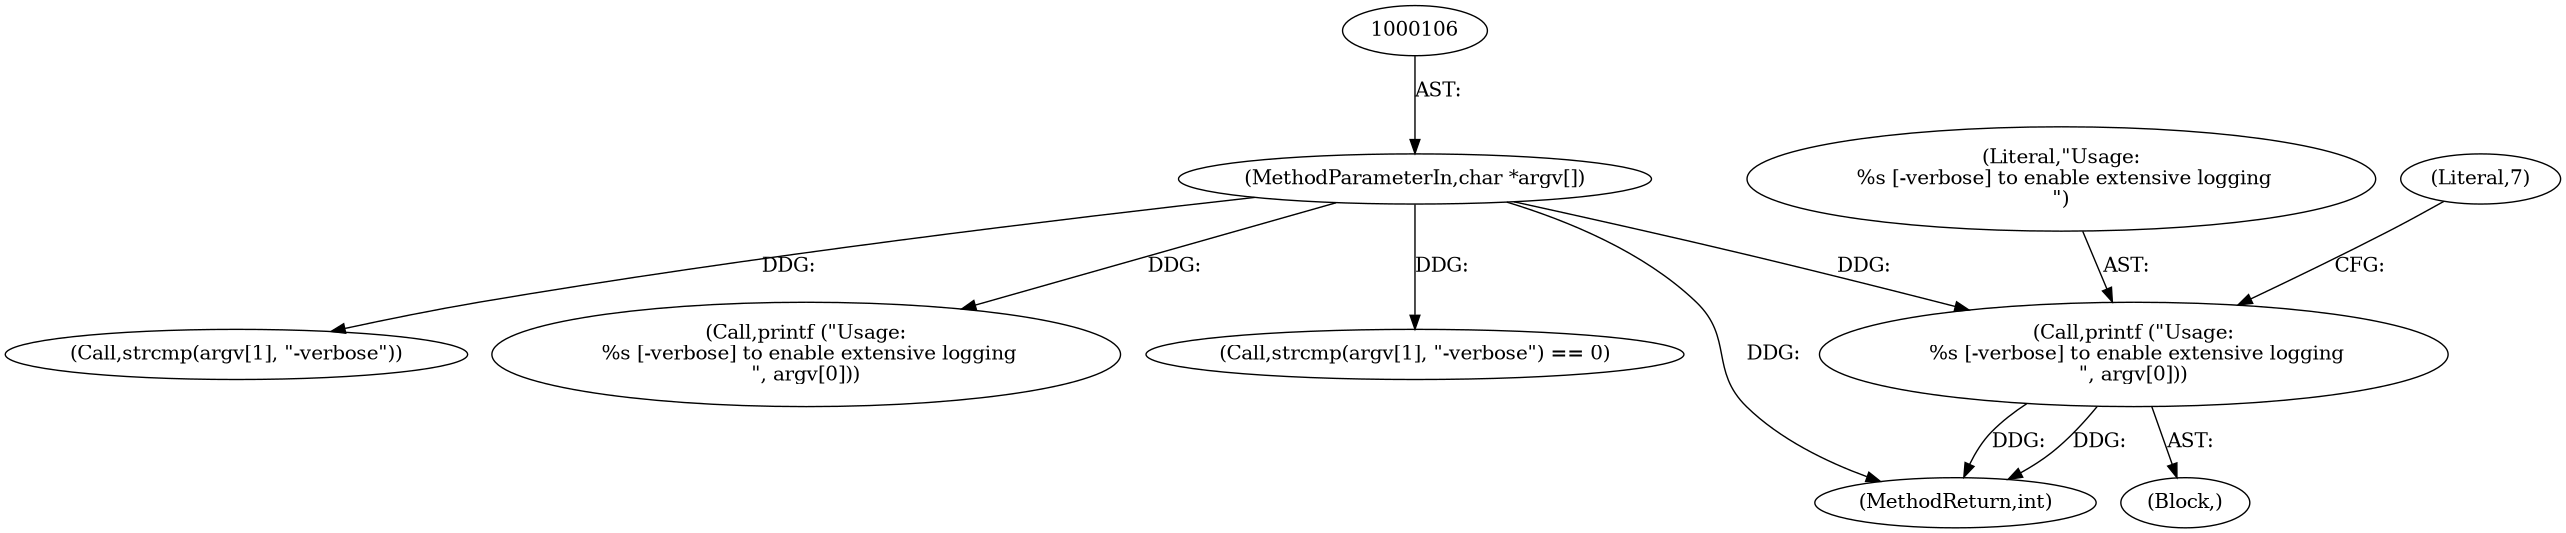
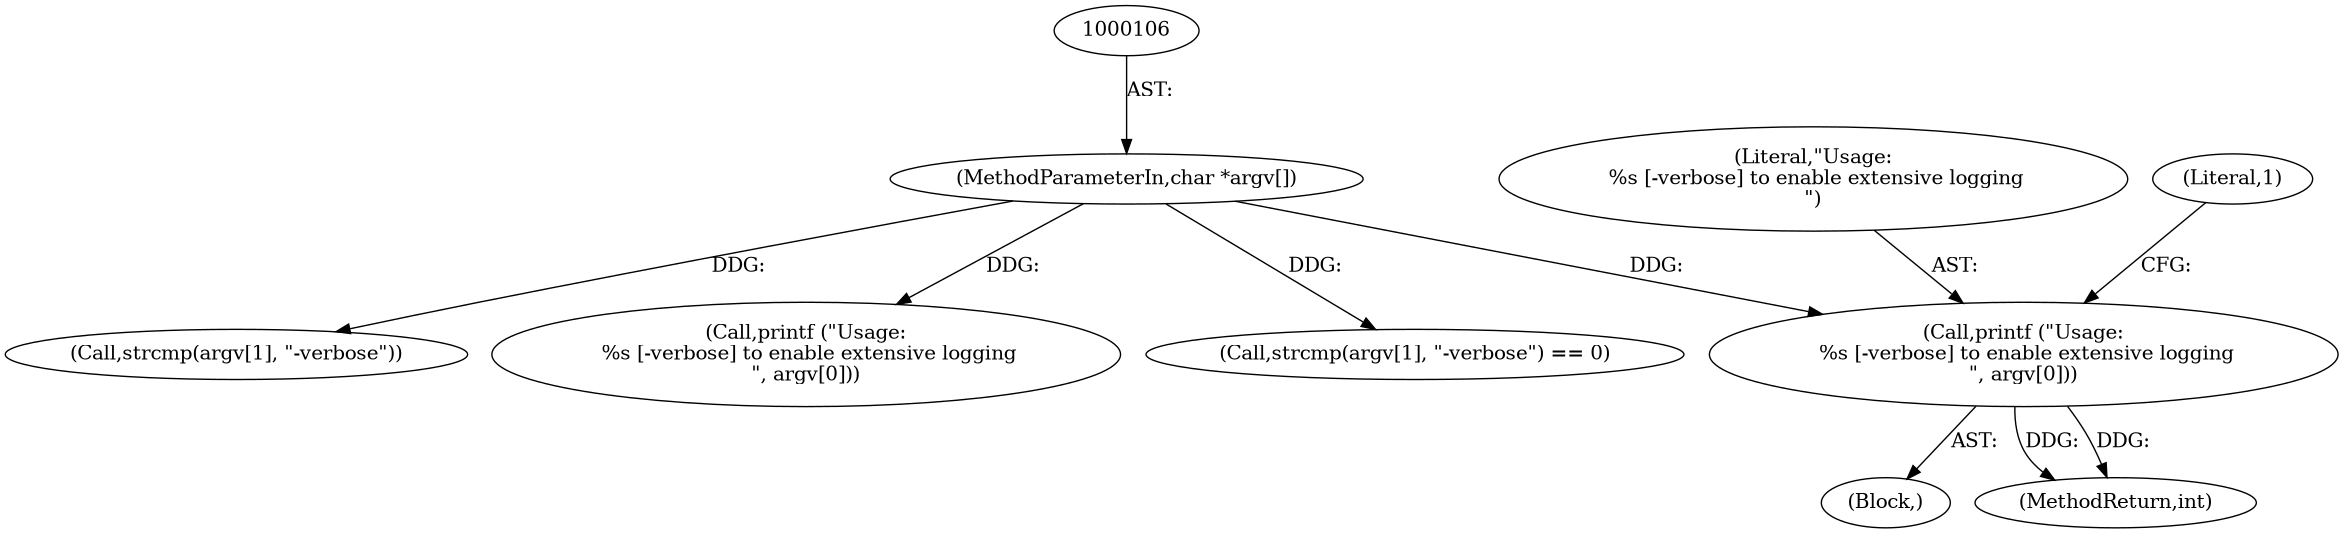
(2481, 179) -> (2233, 179)
(1709, 319) -> none
